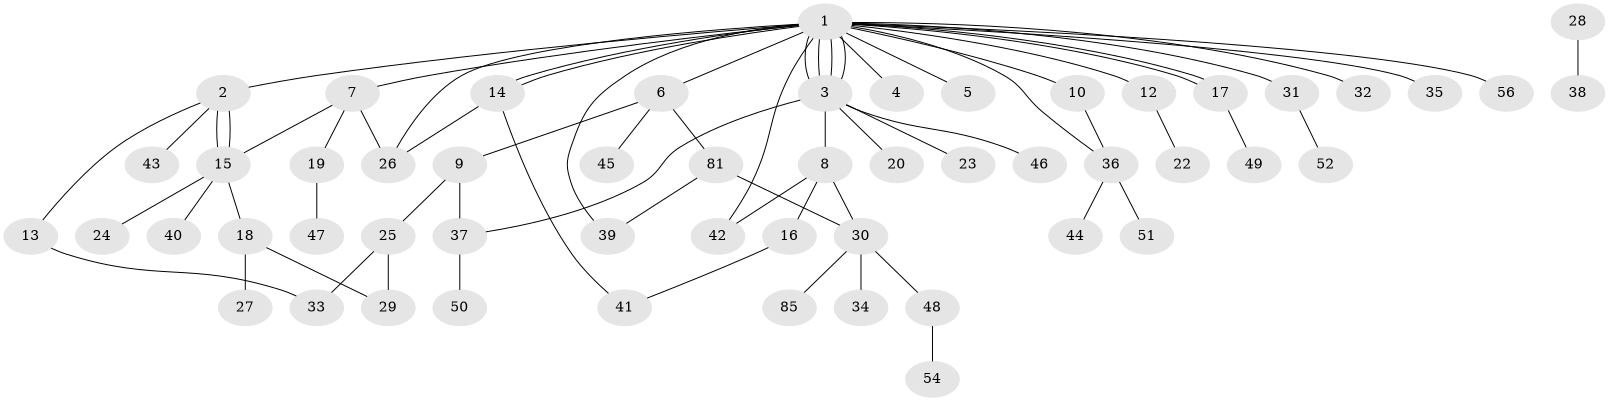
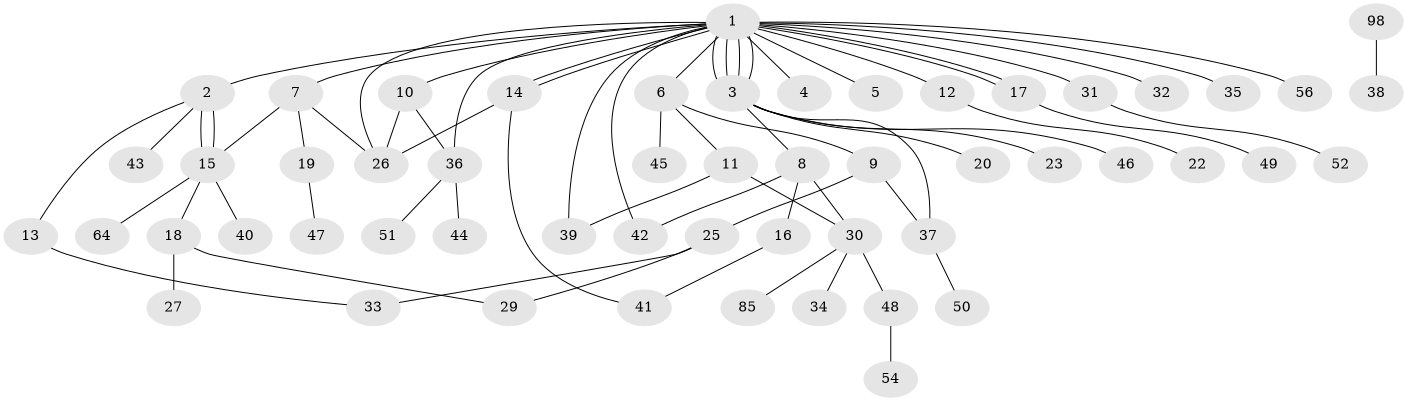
(1578, 22) -> (1376, 22)
none -> (393, 129)
(716, 165) -> (731, 165)
(102, 236) -> (102, 236)
